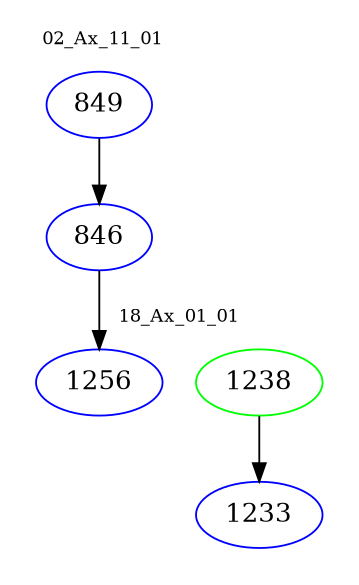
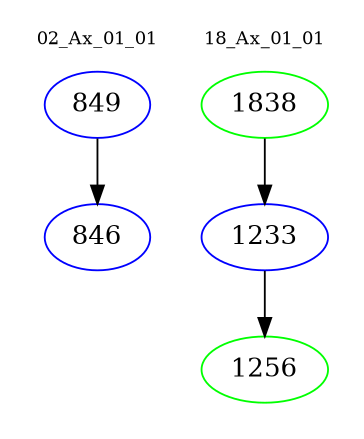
(103, 40) -> (97, 40)
(99, 311) -> (265, 294)
(99, 382) -> (265, 370)
(259, 382) -> (265, 105)
